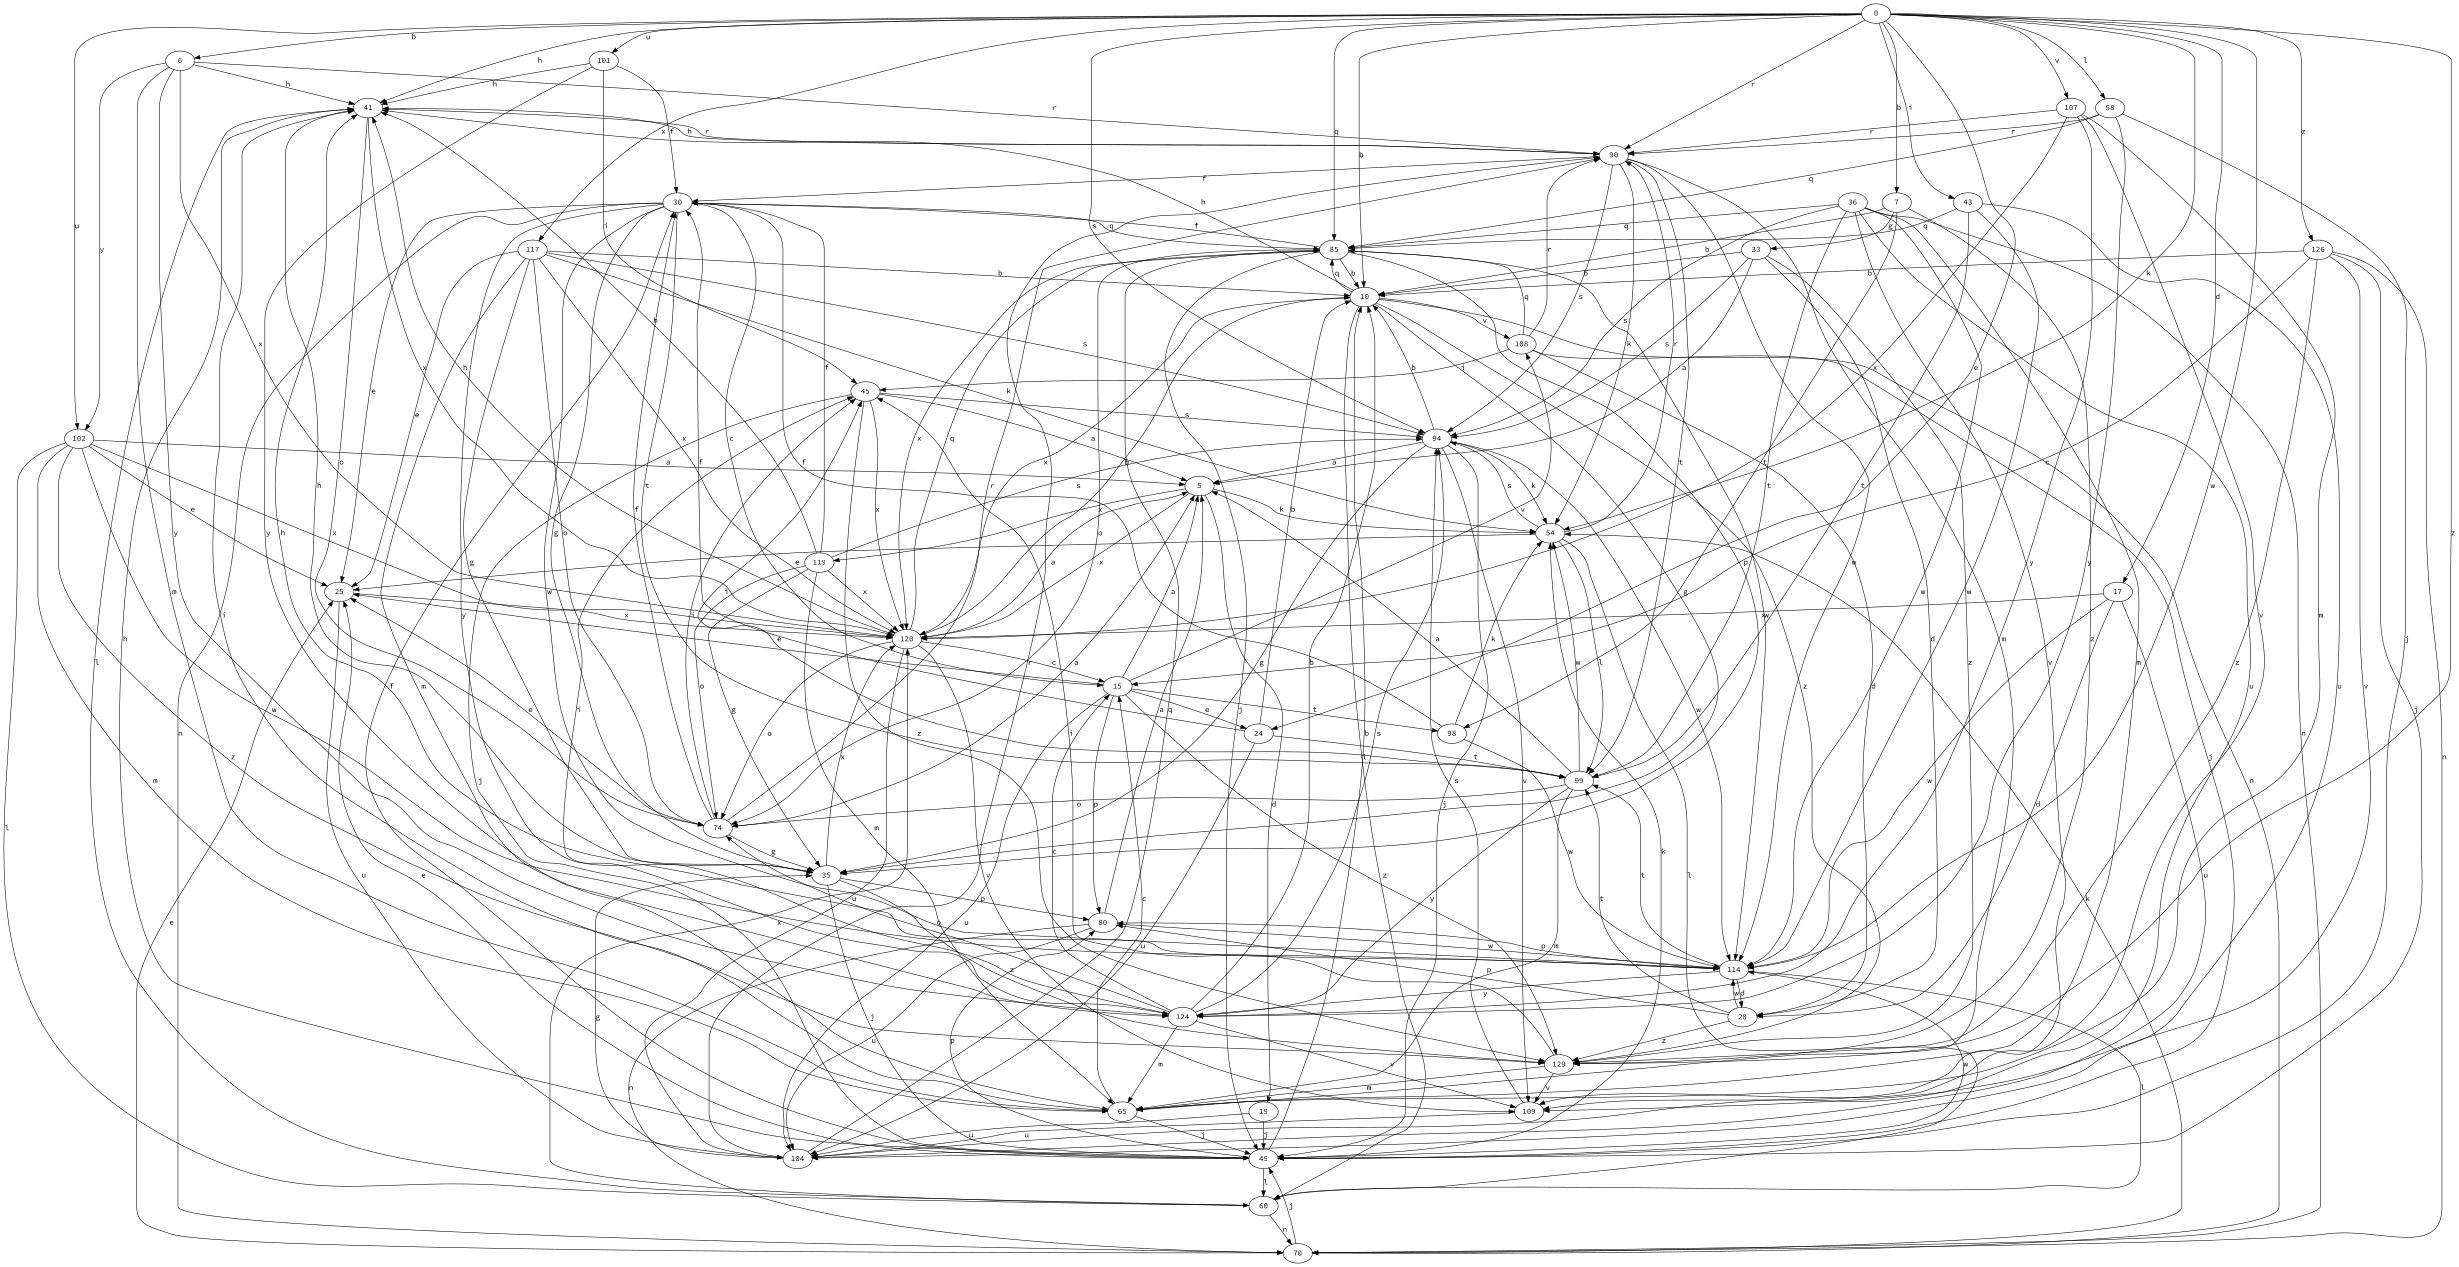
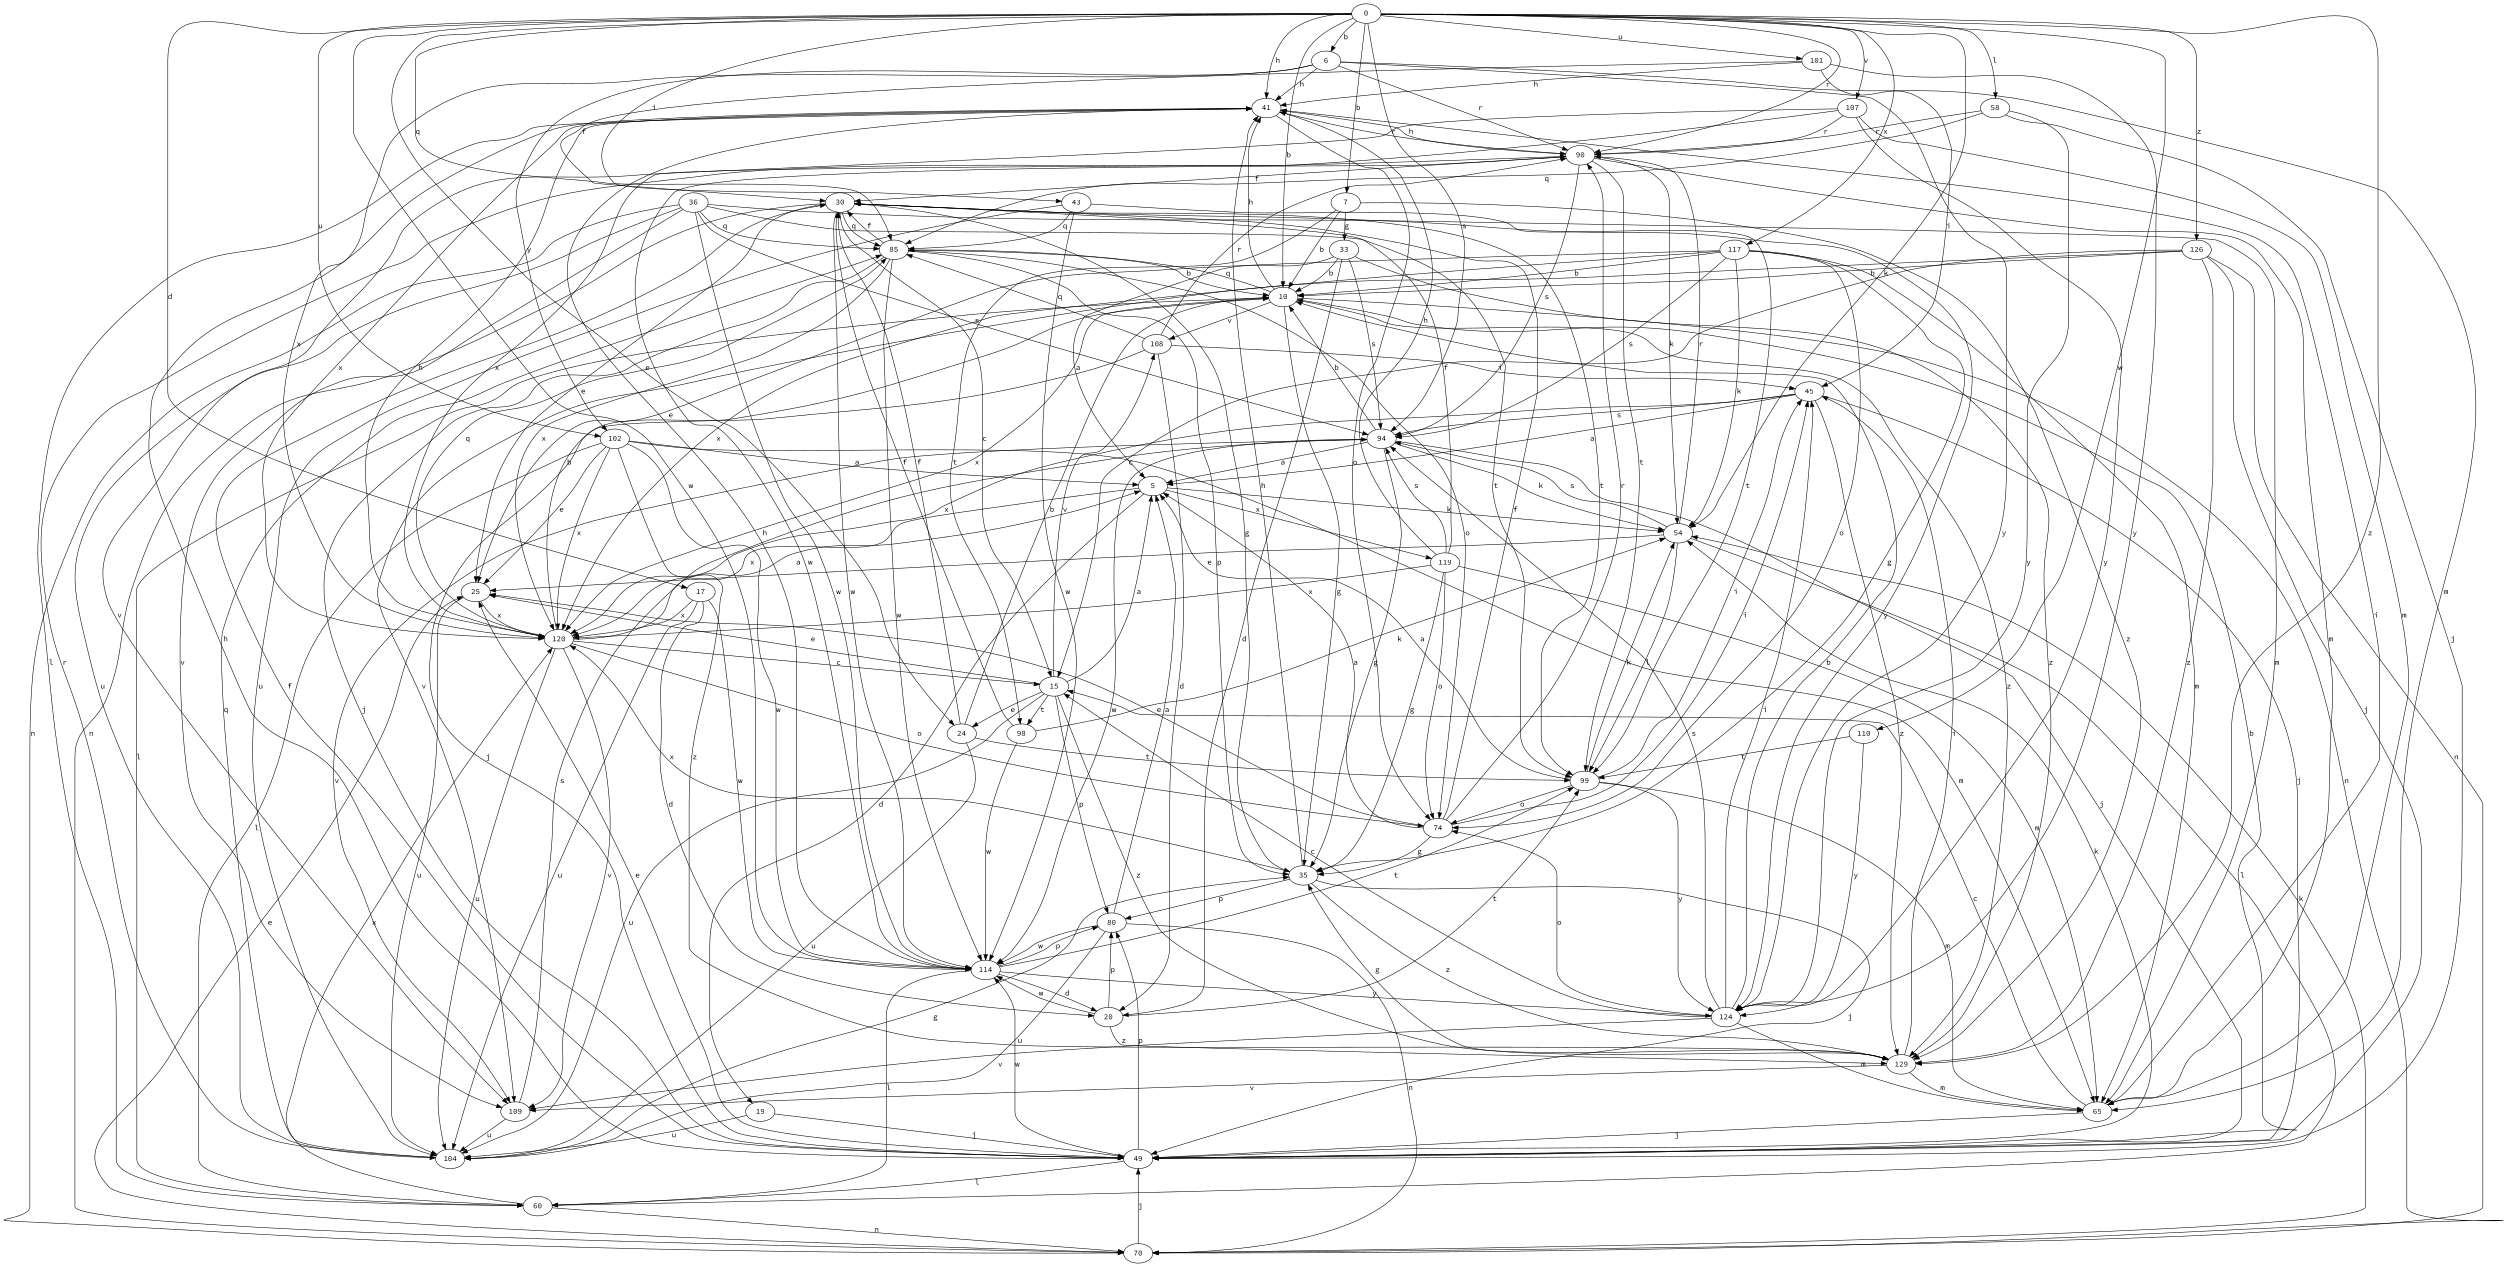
(1578, 663) -> (1629, 663)
none -> (1864, 734)
none -> (1453, 1041)
(194, 1049) -> (87, 356)
